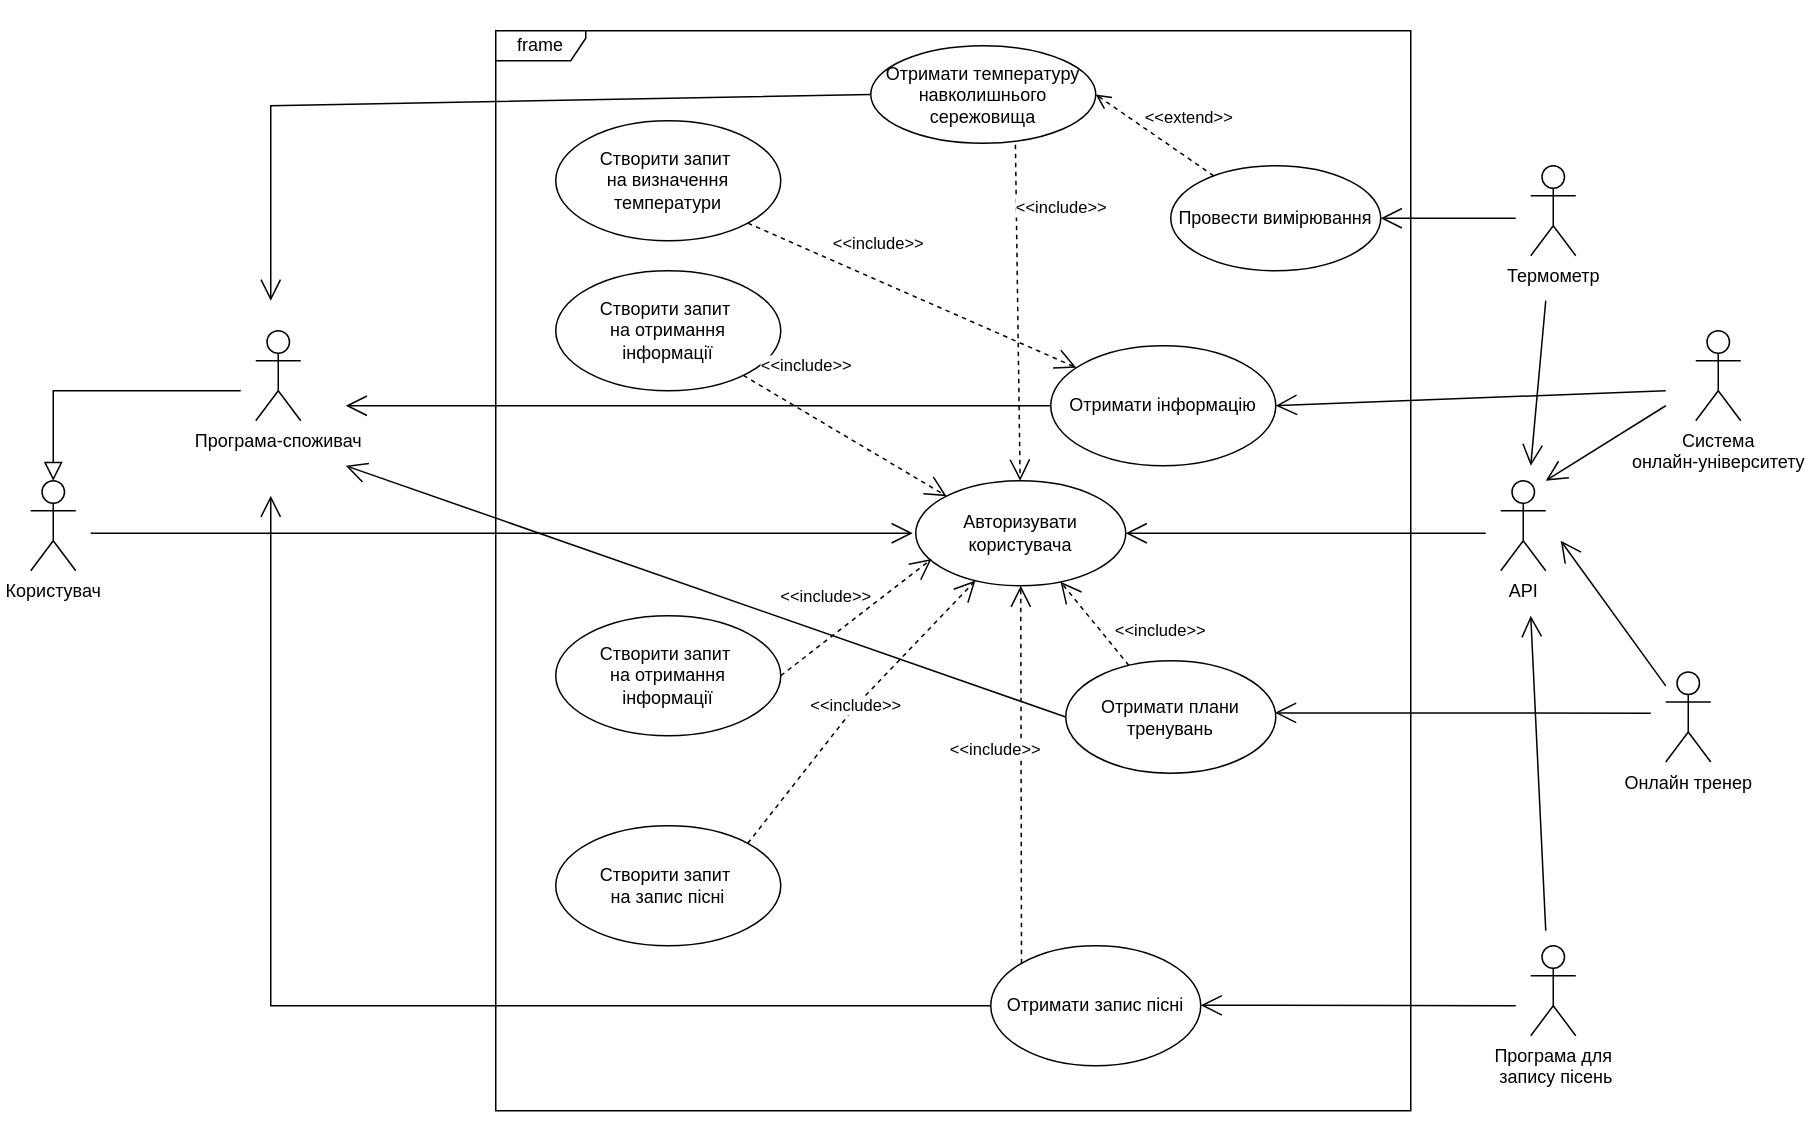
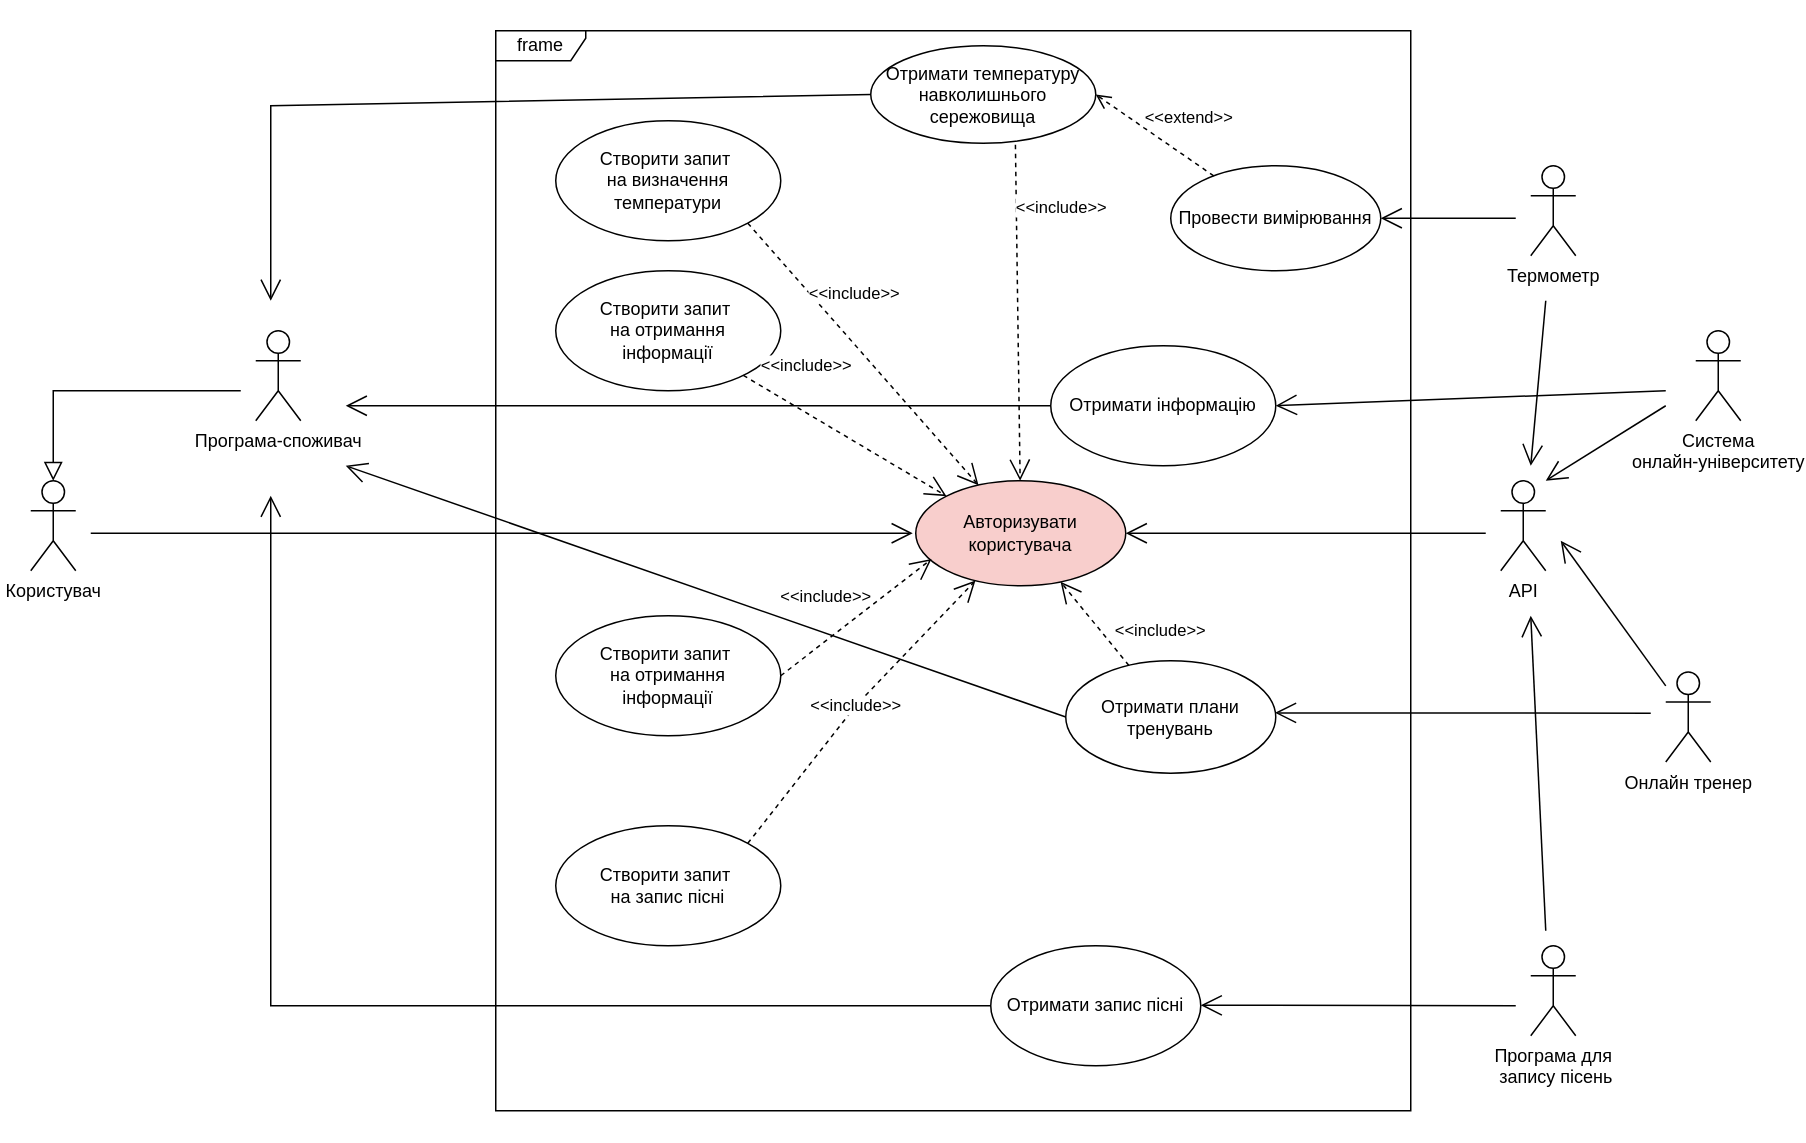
(910, 295) -> (862, 353)
(1021, 533) -> (1021, 533)
(1021, 777) -> none
